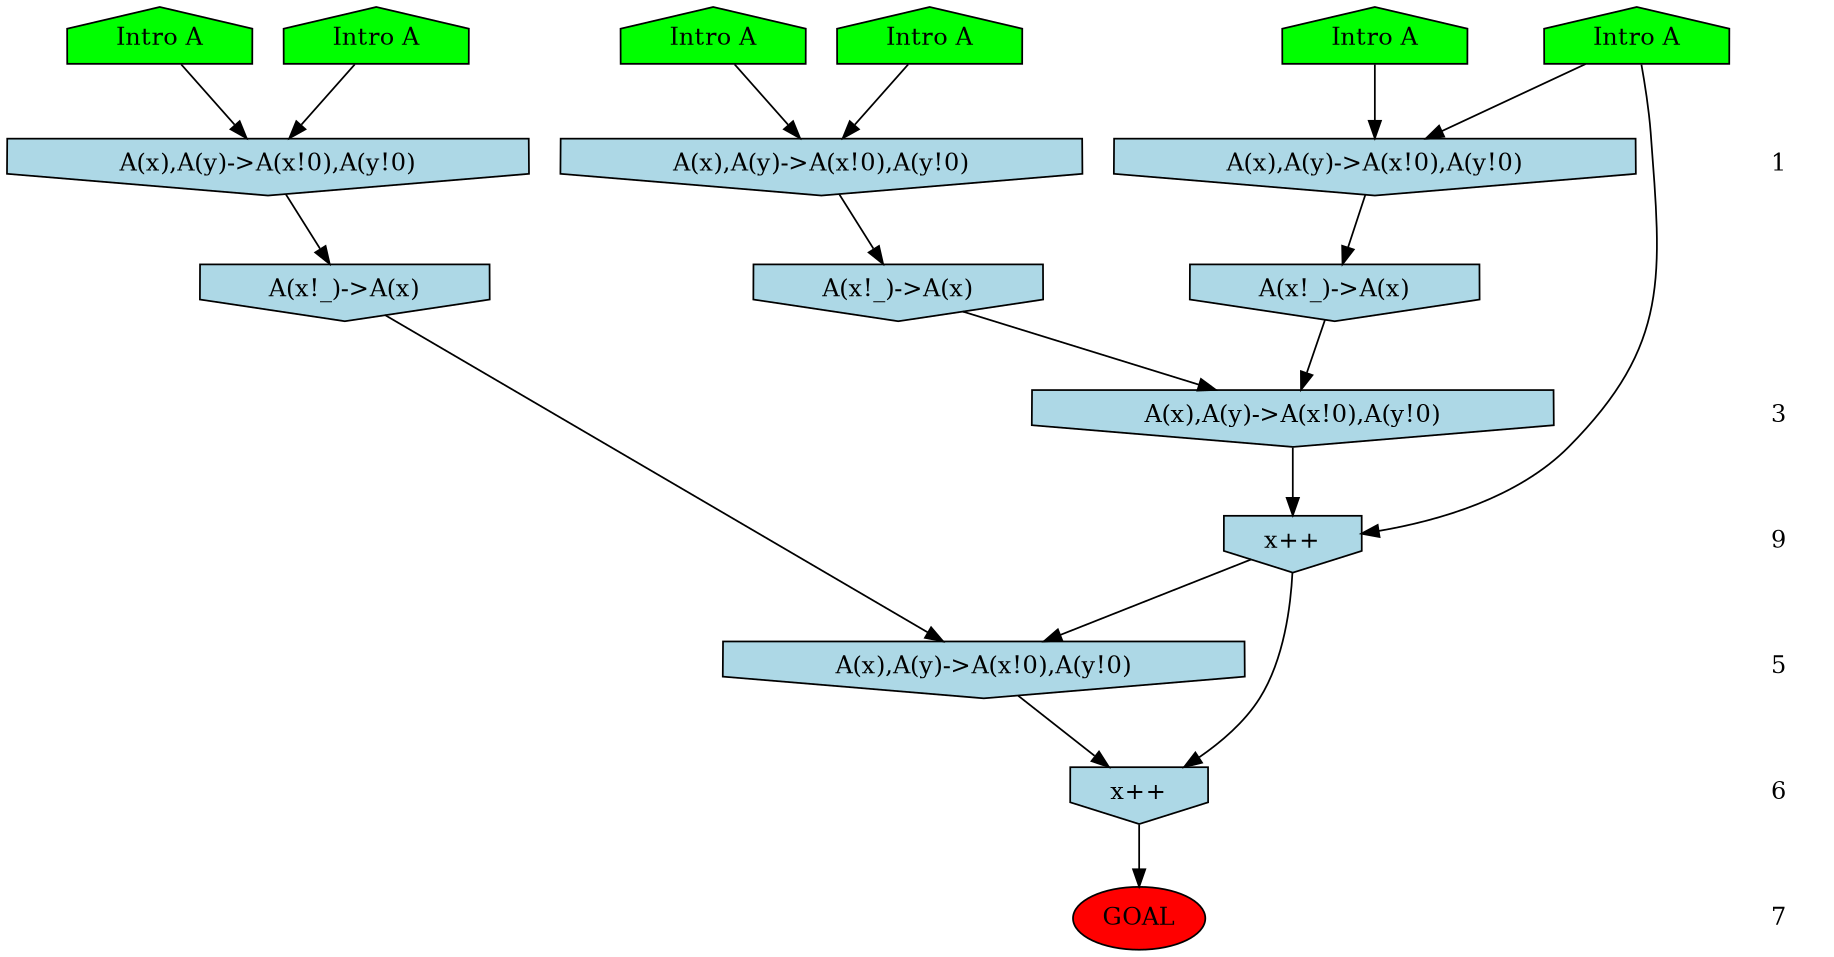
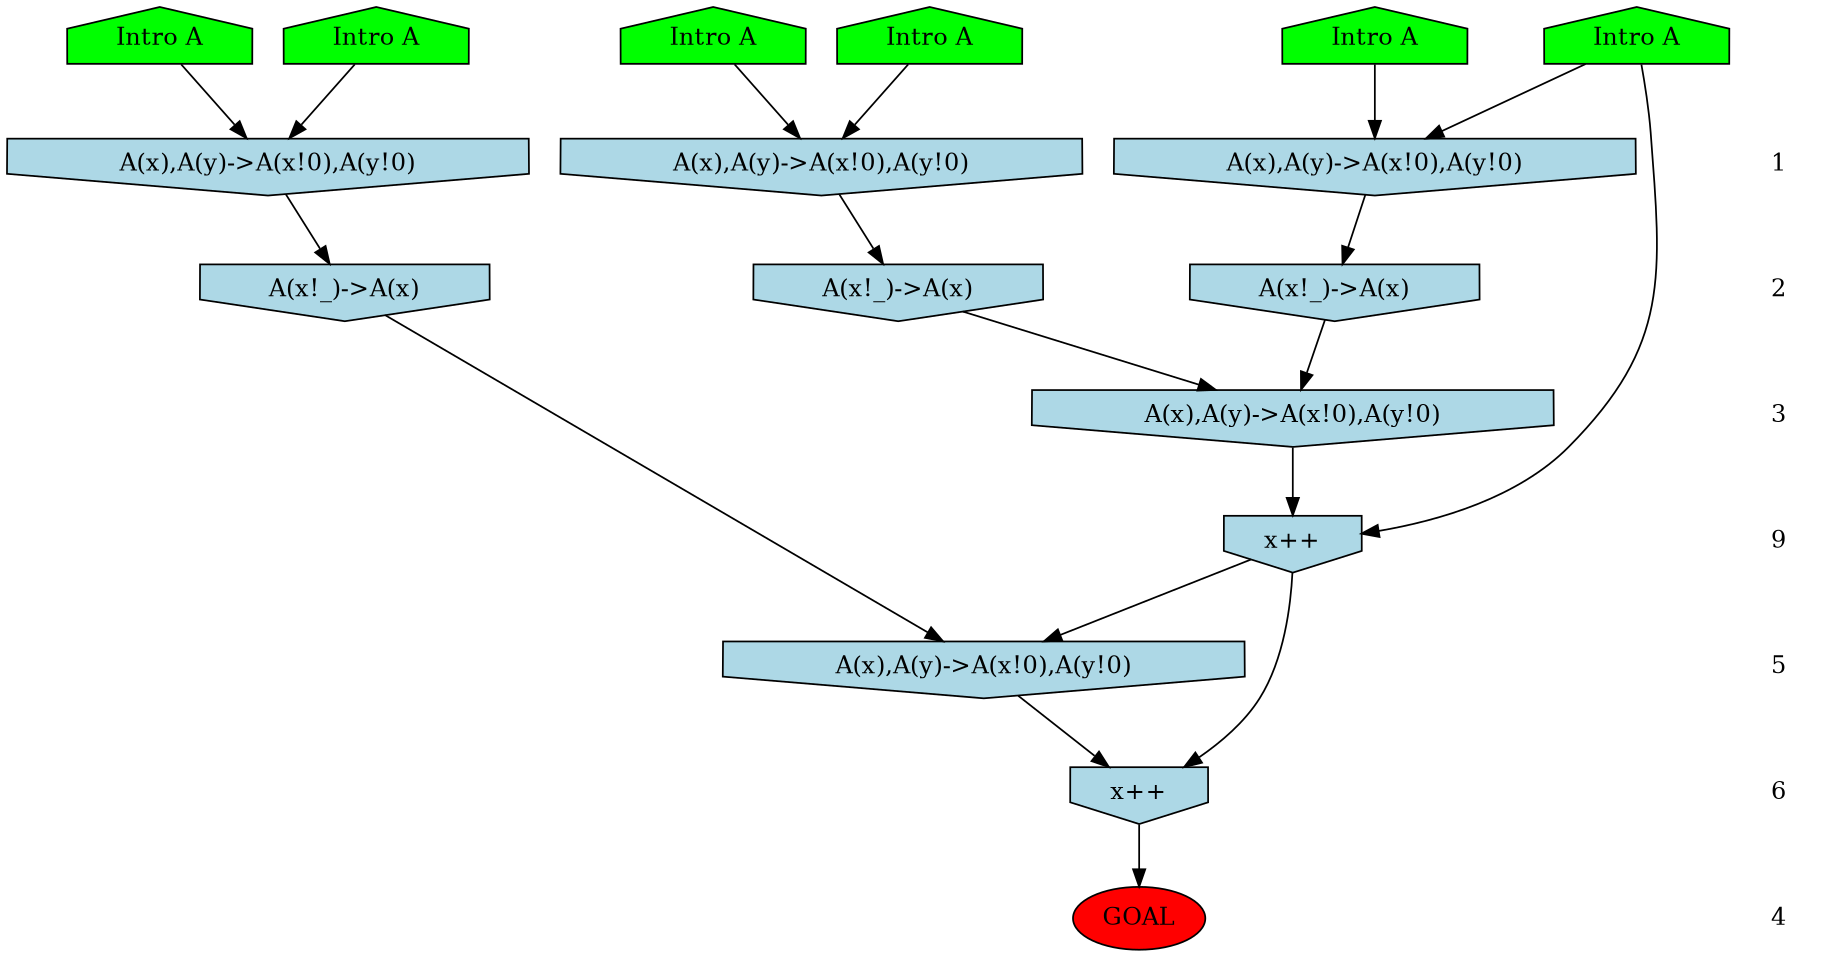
none -> (1780, 290)
(1780, 918) -> (1780, 918)
